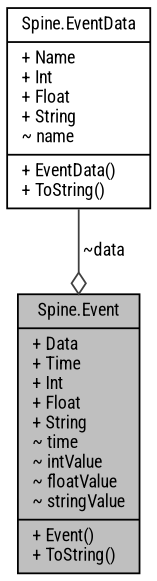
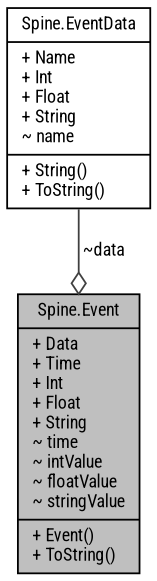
(69, 171) -> (55, 171)
